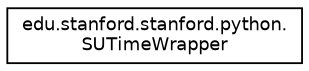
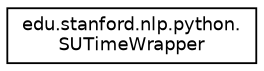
(155, 36) -> (132, 36)
